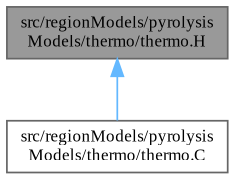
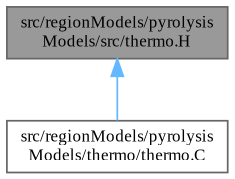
(117, 33) -> (117, 33)
